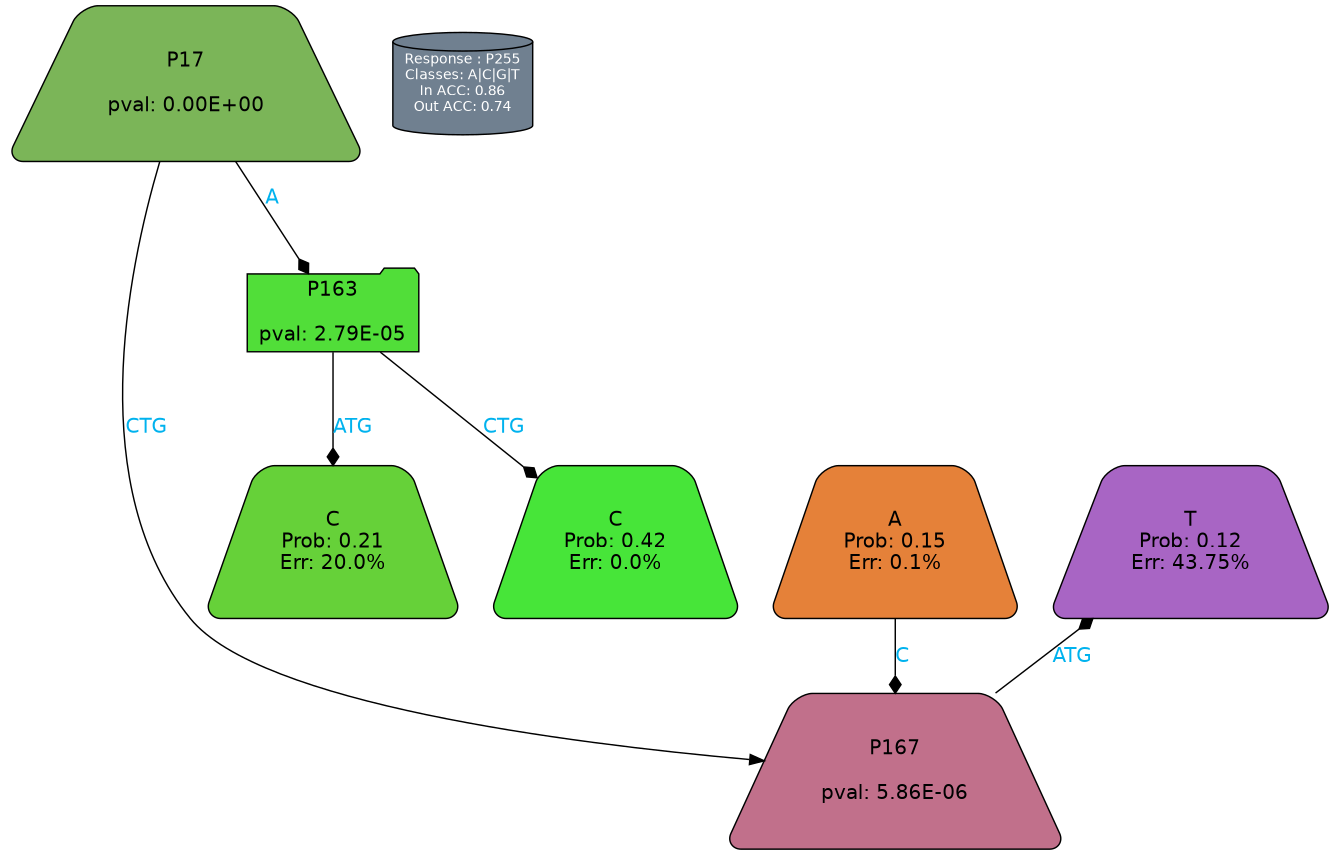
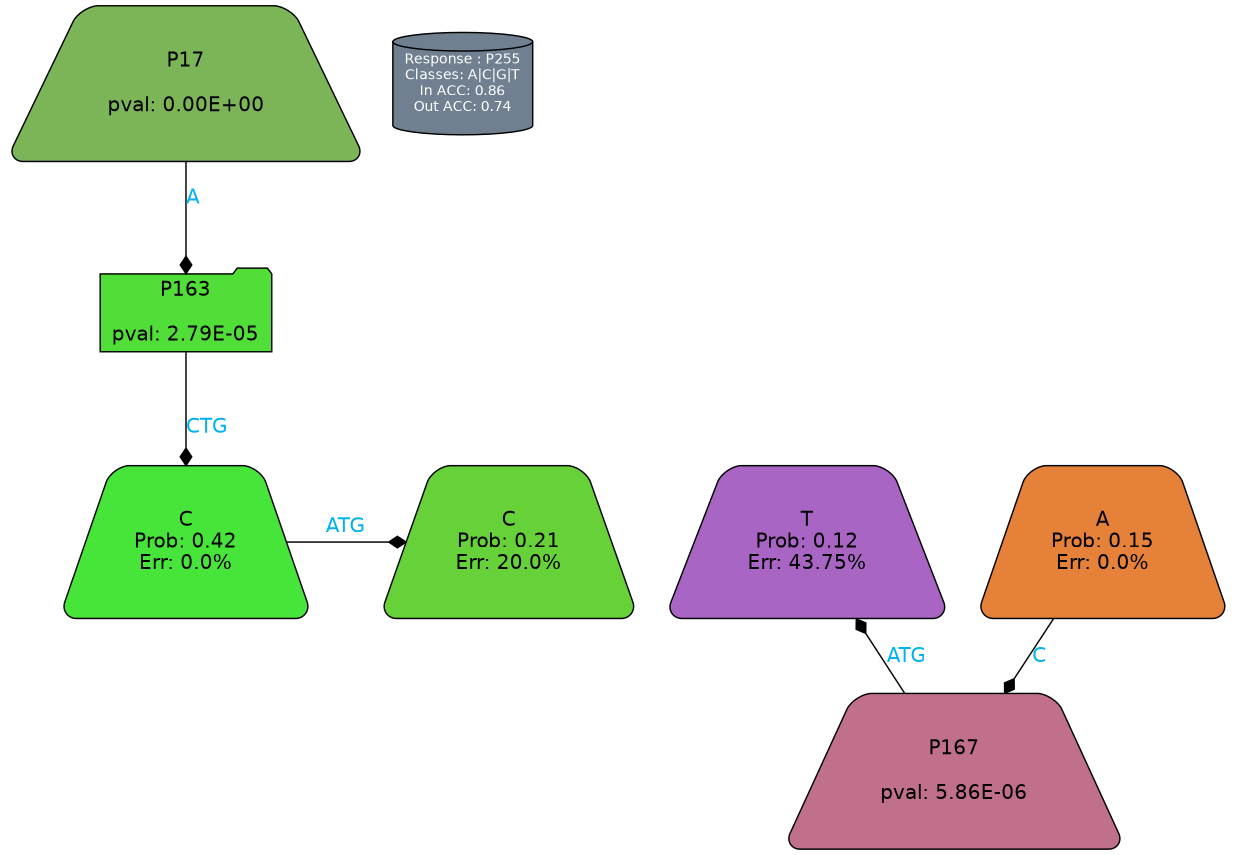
(333, 400) -> (338, 542)
(895, 542) -> (1103, 542)
(234, 652) -> none
